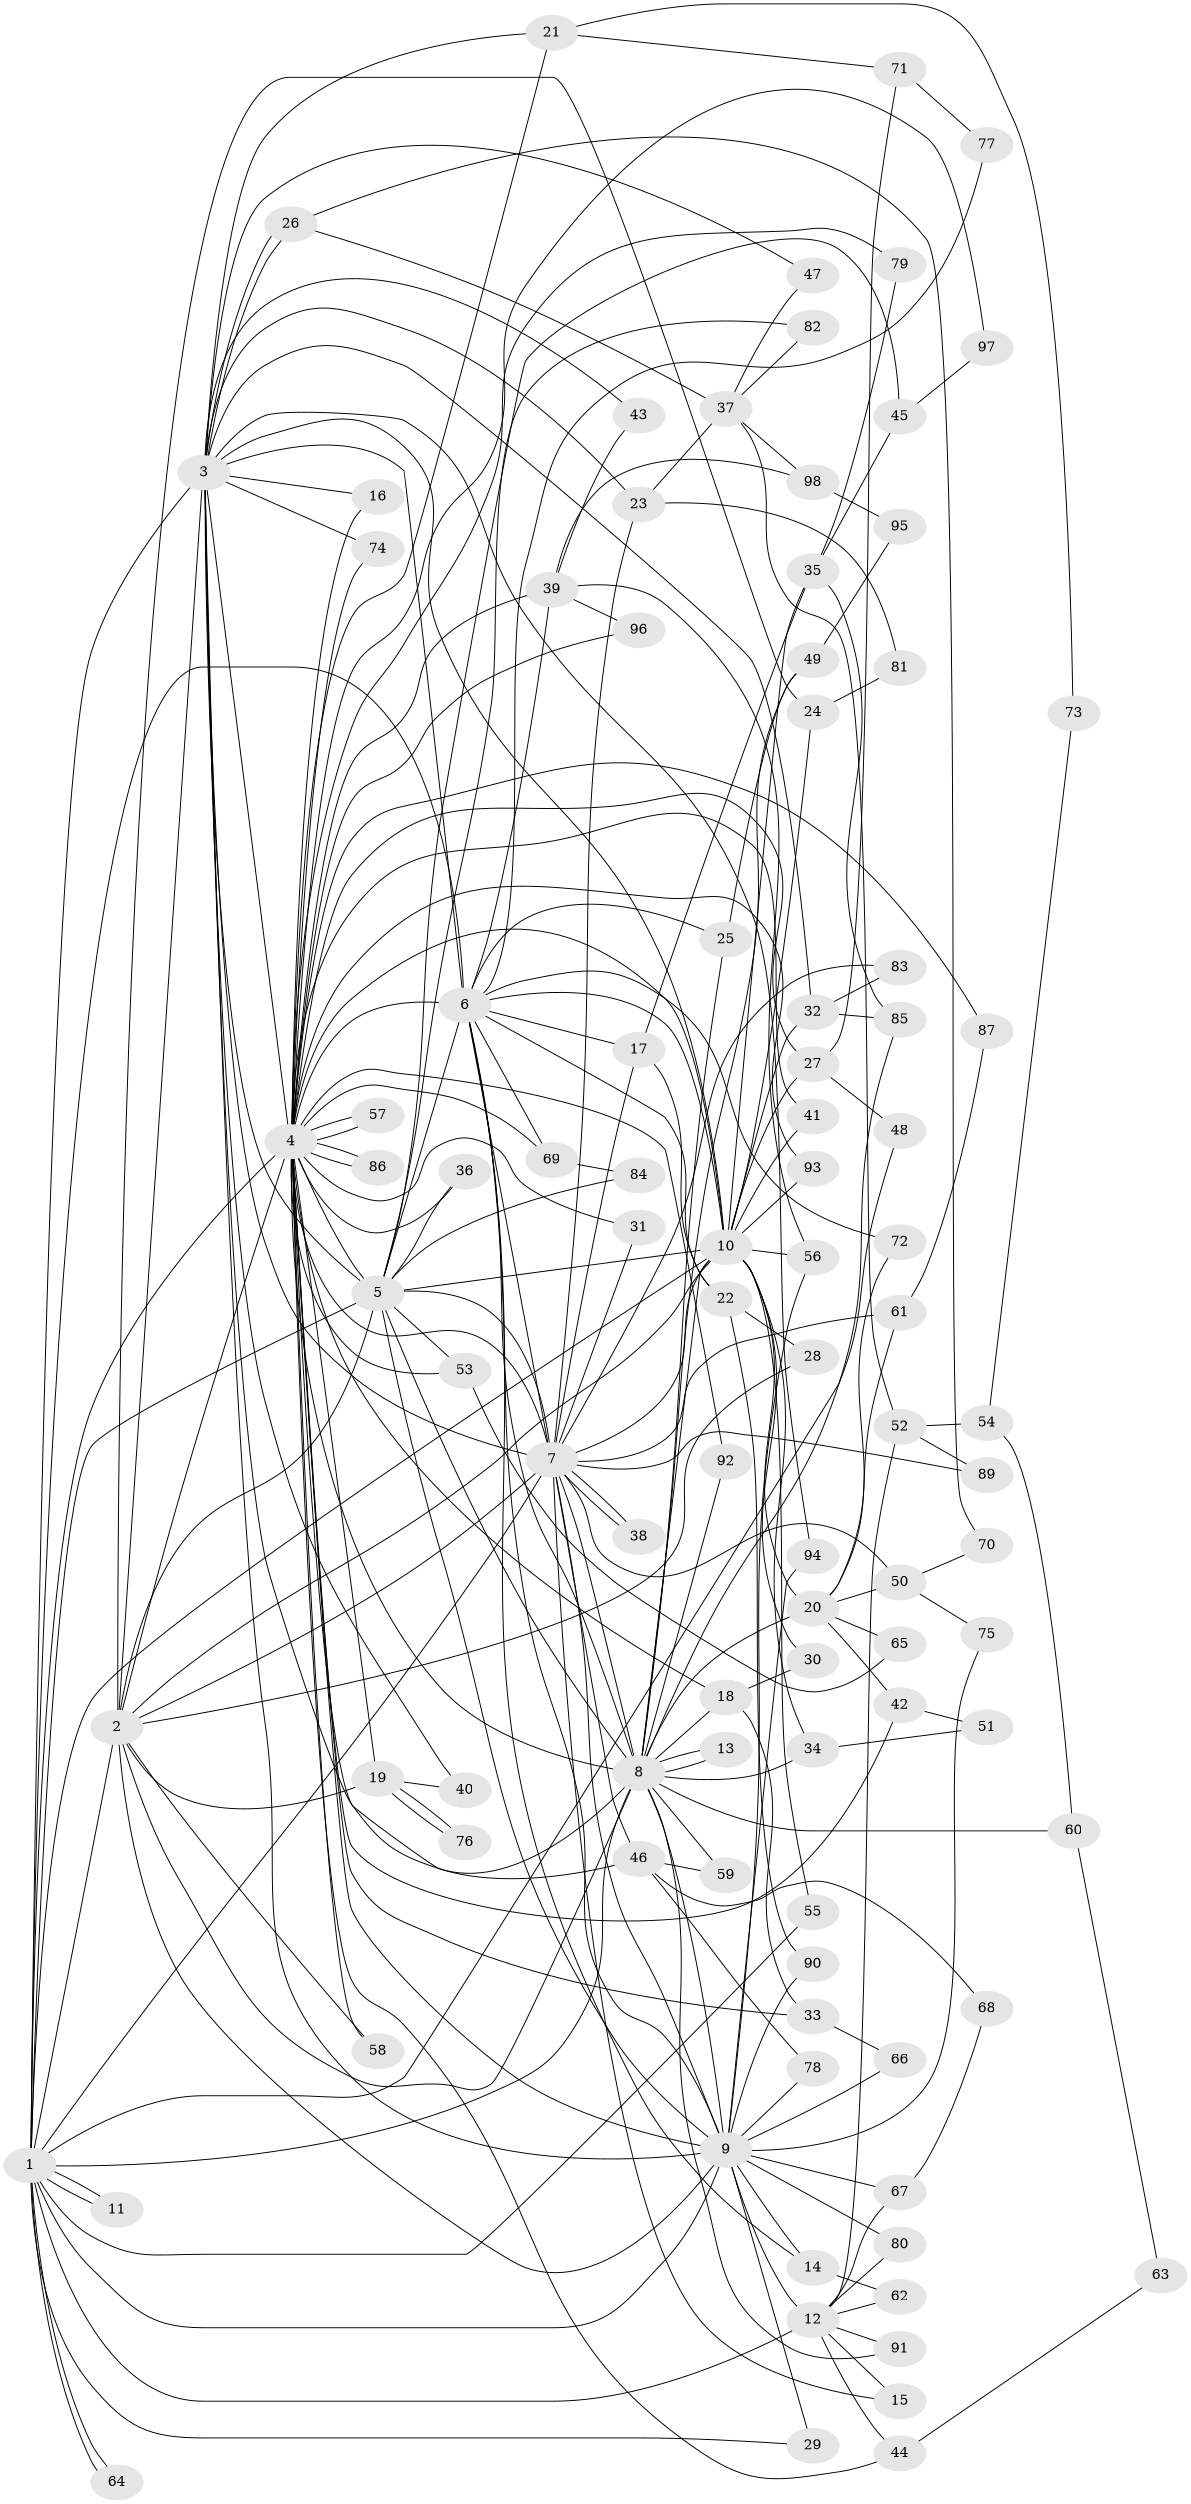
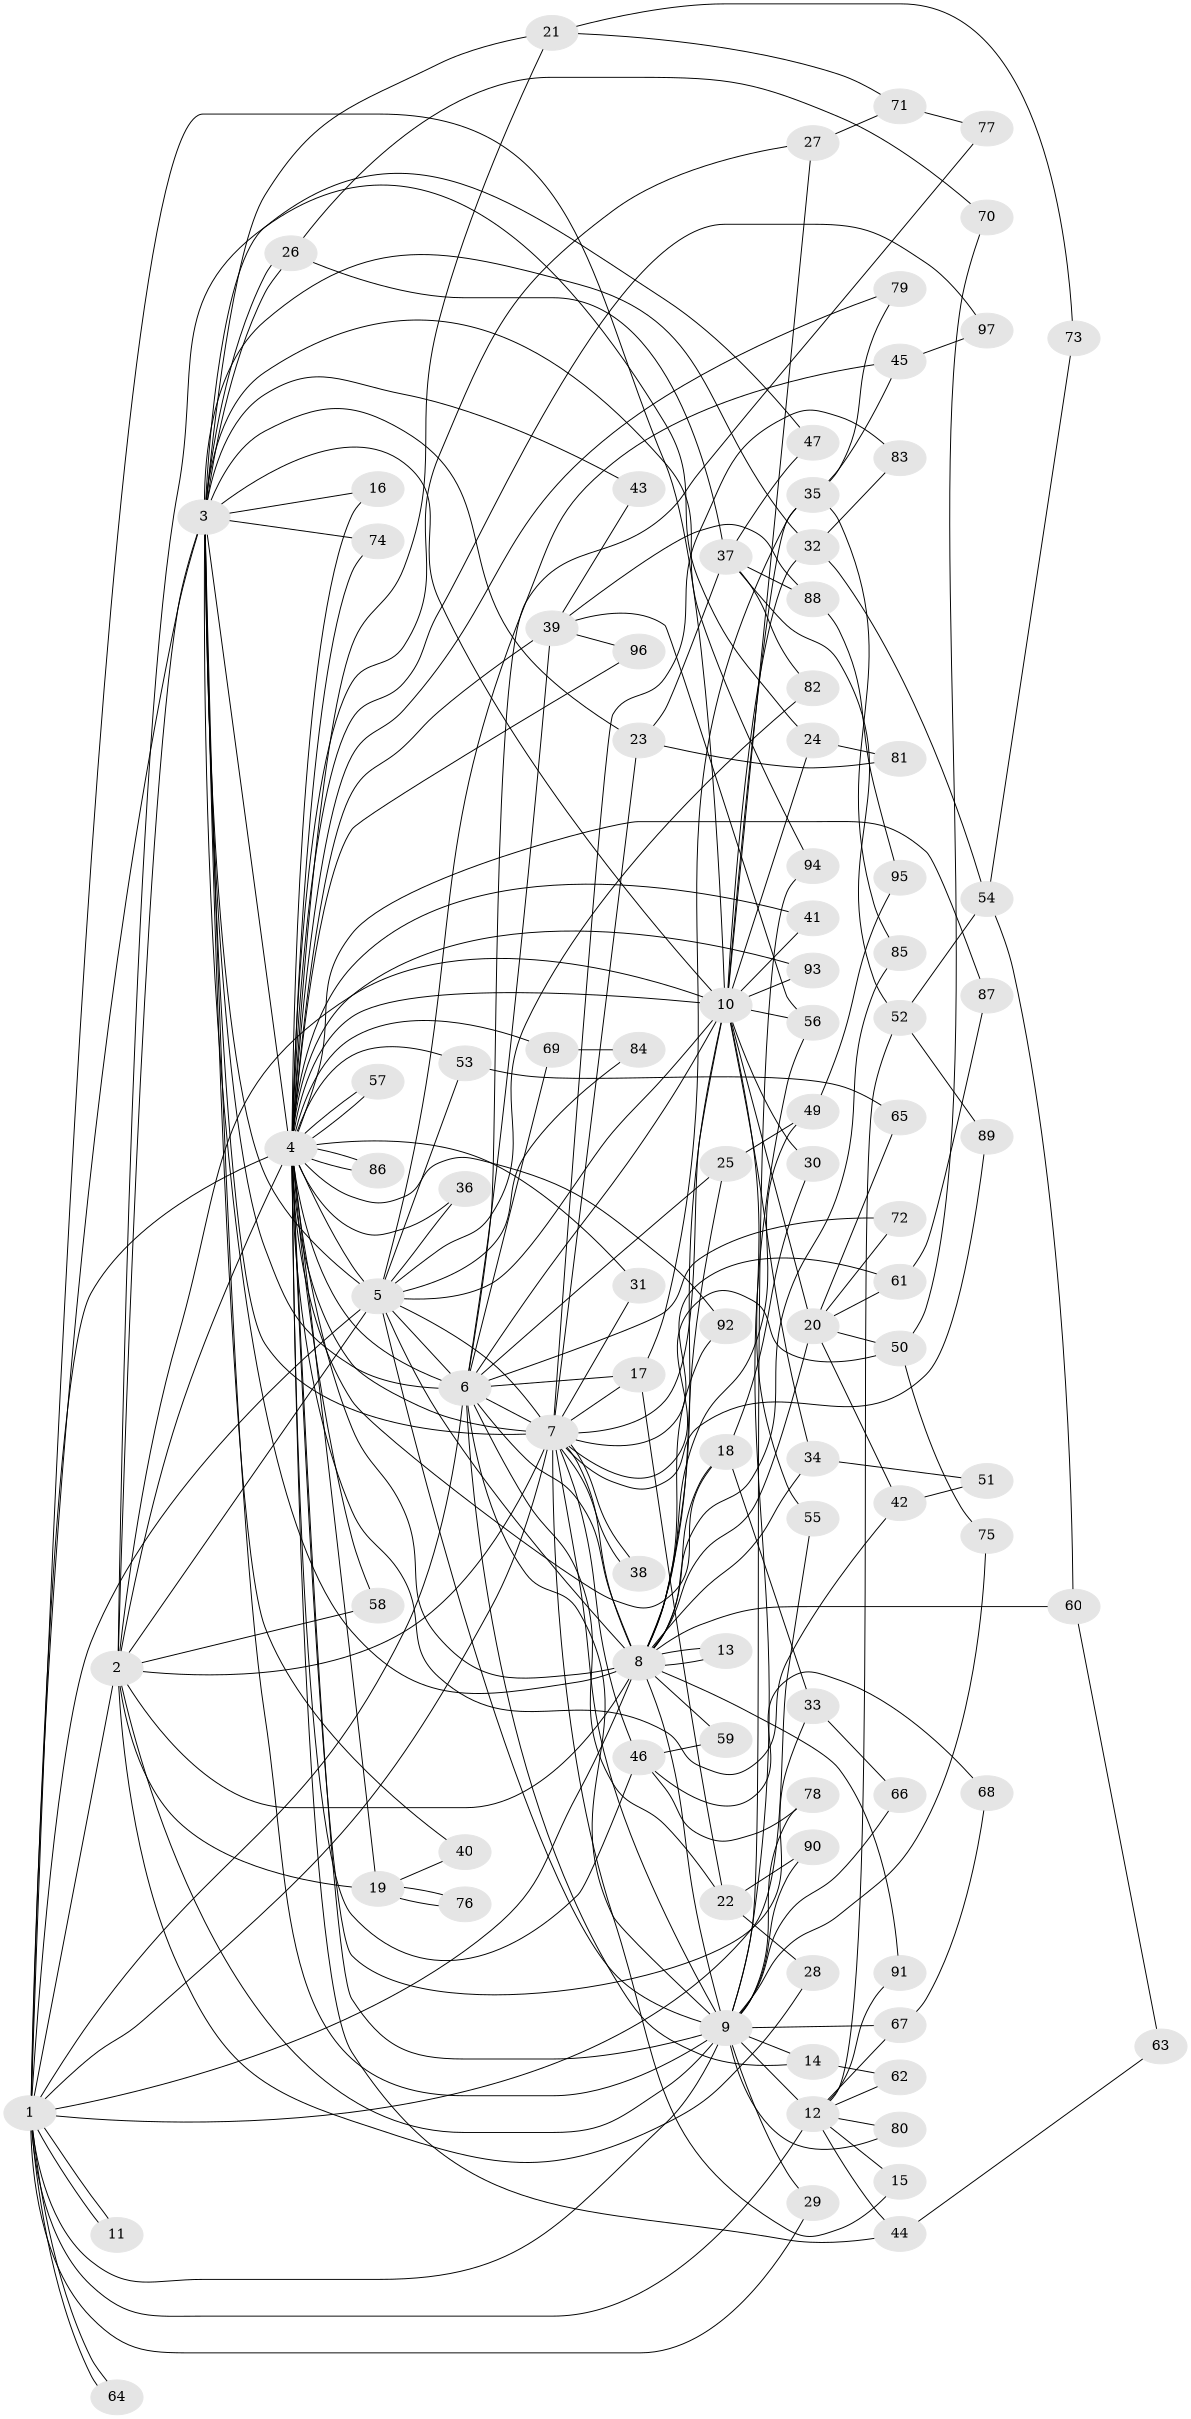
(813, 482) -> (813, 599)
(856, 1016) -> (919, 715)
(900, 1131) -> none
